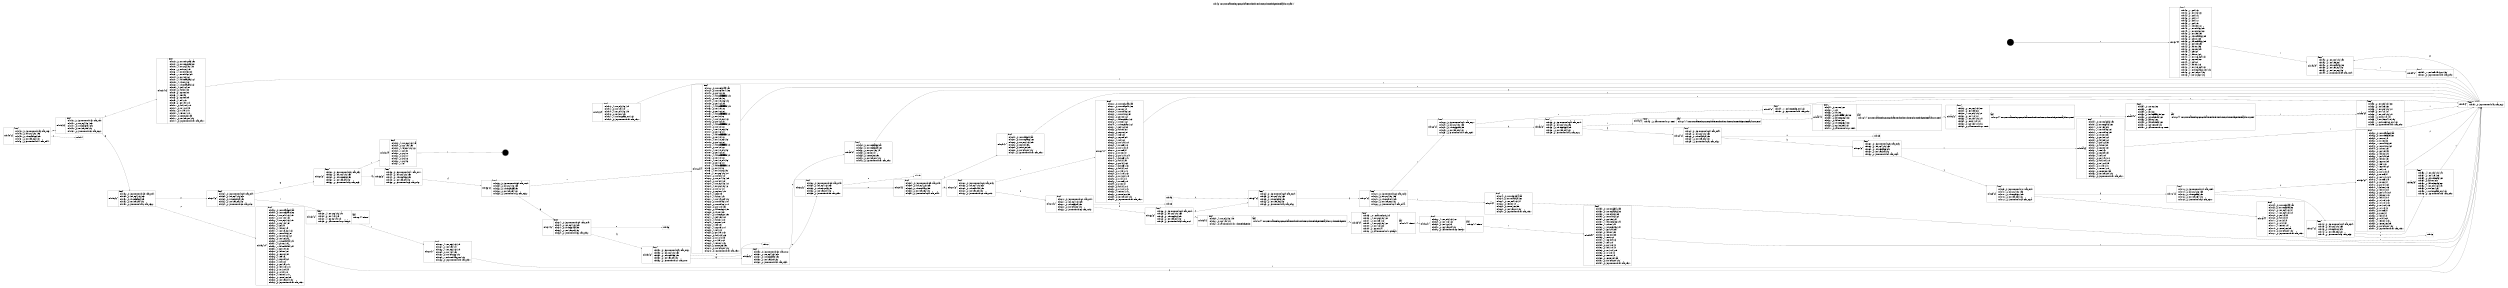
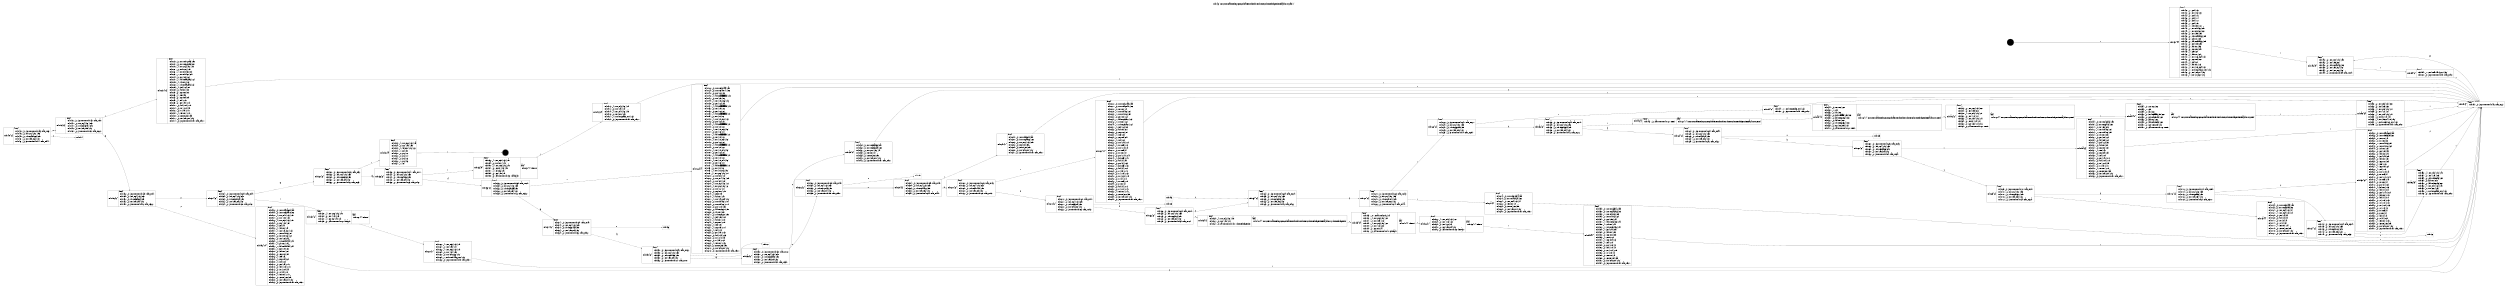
none -> (505, 168)
